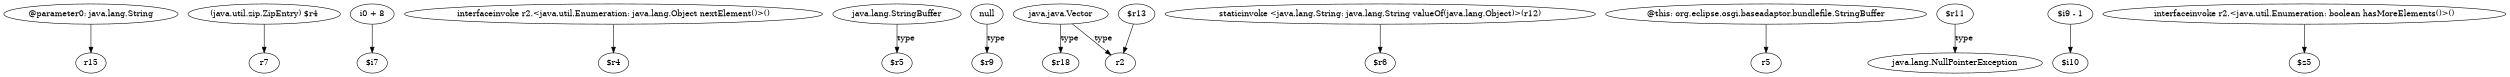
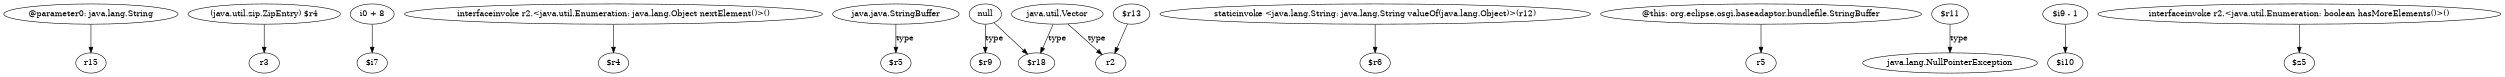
(897, 14) -> (896, 14)
(1061, 14) -> (1057, 14)
none -> (1009, 36)
(264, 63) -> (264, 63)
